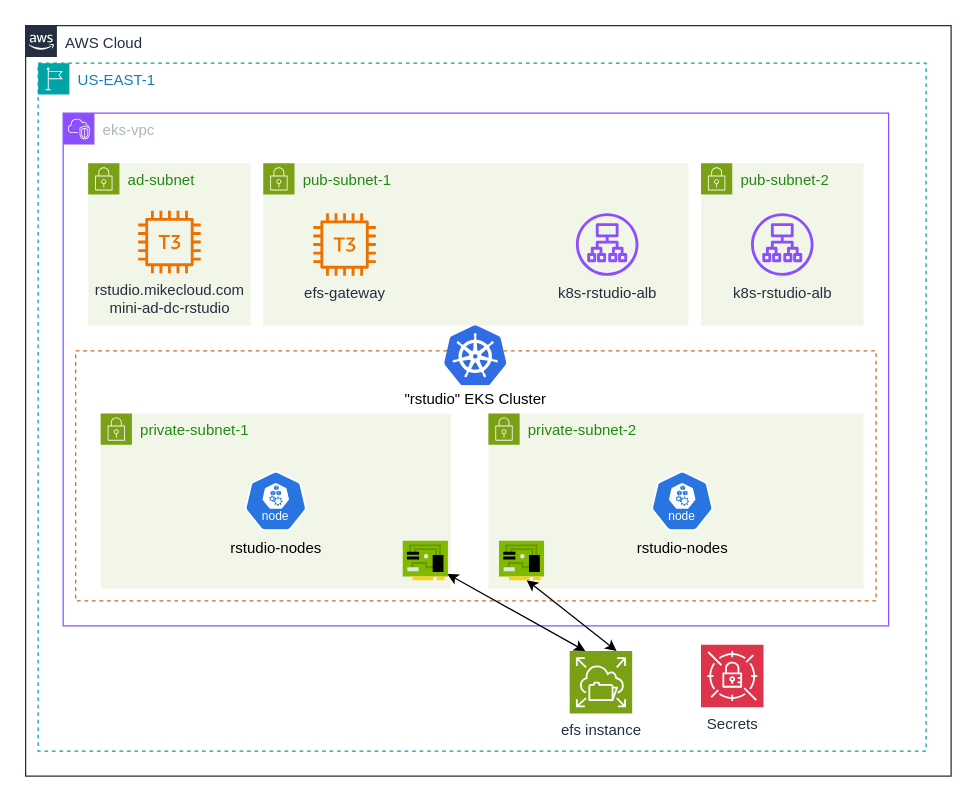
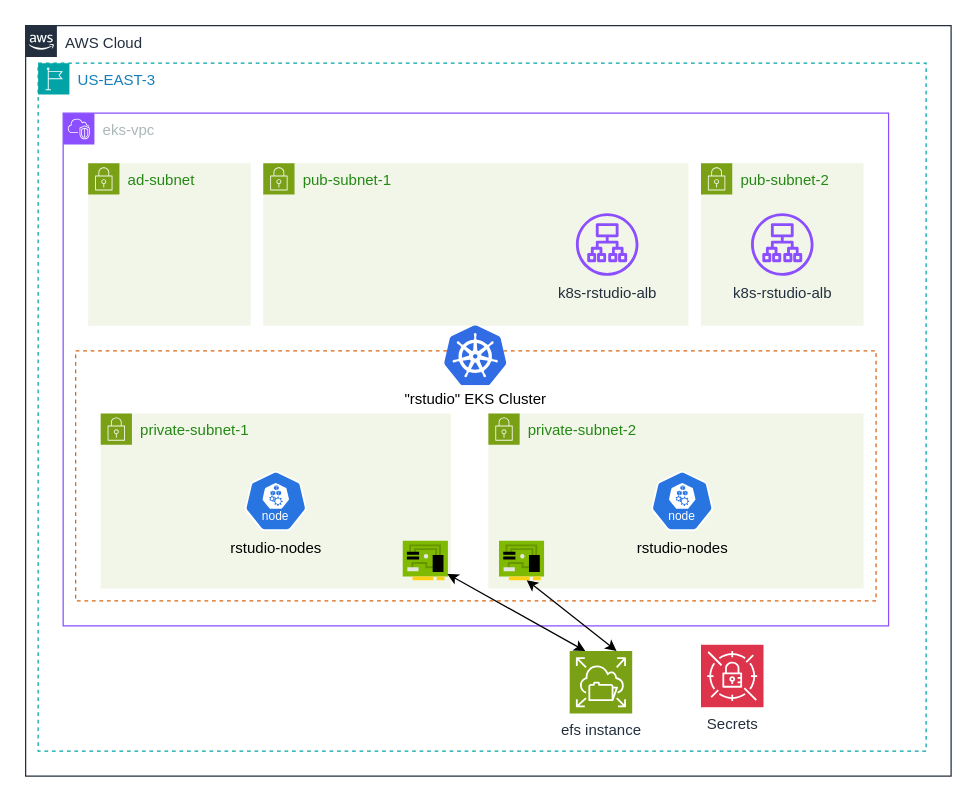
(116, 81) -> (116, 81)
(169, 242) -> none
(344, 244) -> none
